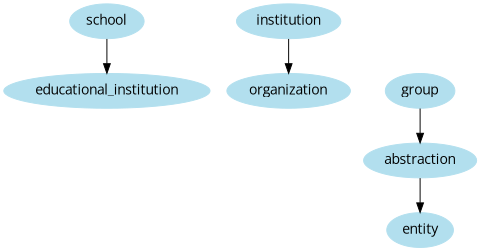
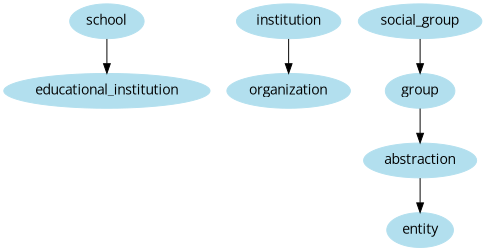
none -> (420, 21)
